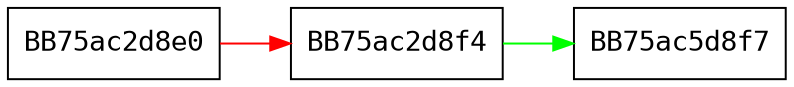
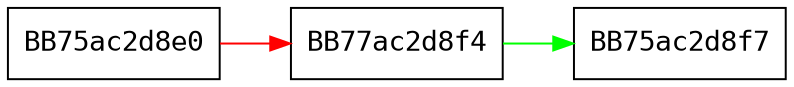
(397, 44) -> (397, 44)
(680, 44) -> (680, 44)
